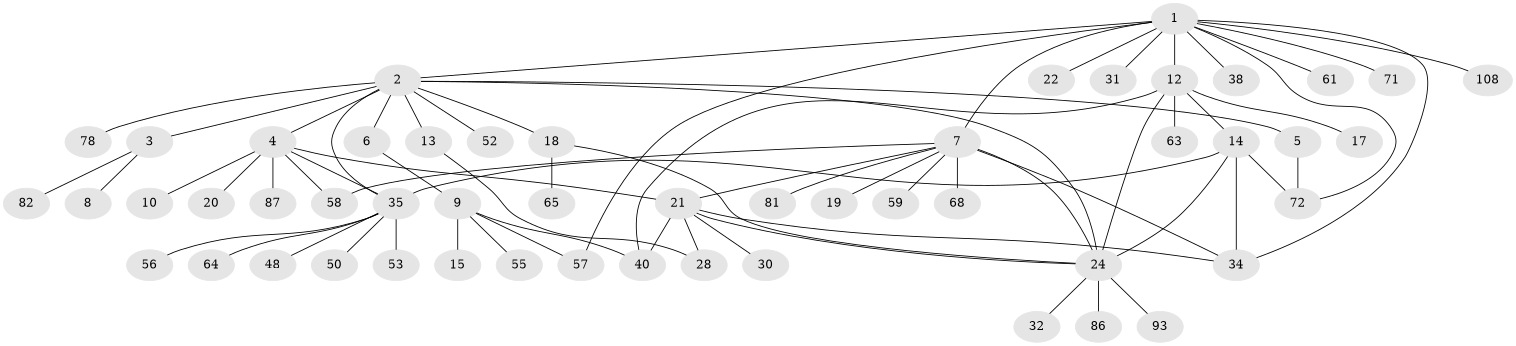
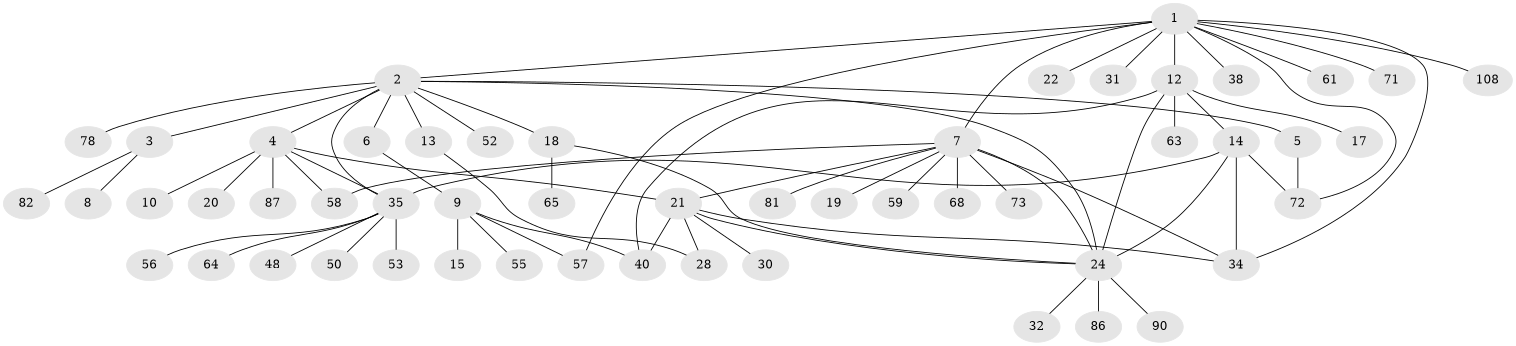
none -> (1019, 204)
(1160, 327) -> (1160, 327)
